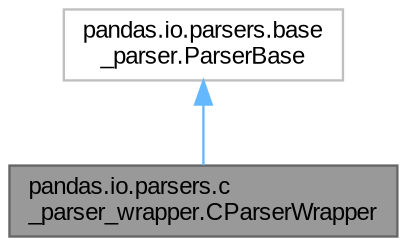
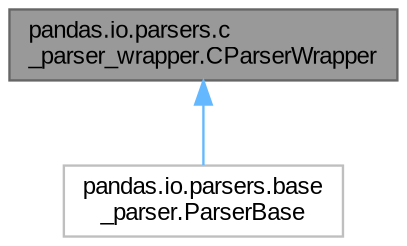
(203, 135) -> (203, 135)
